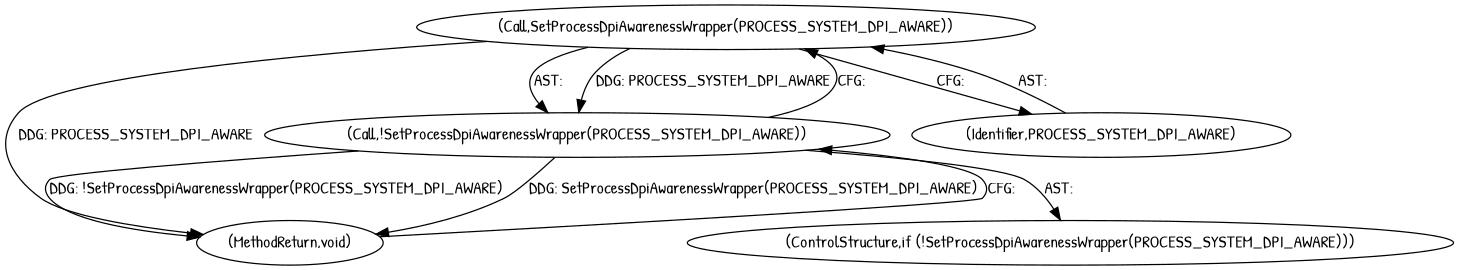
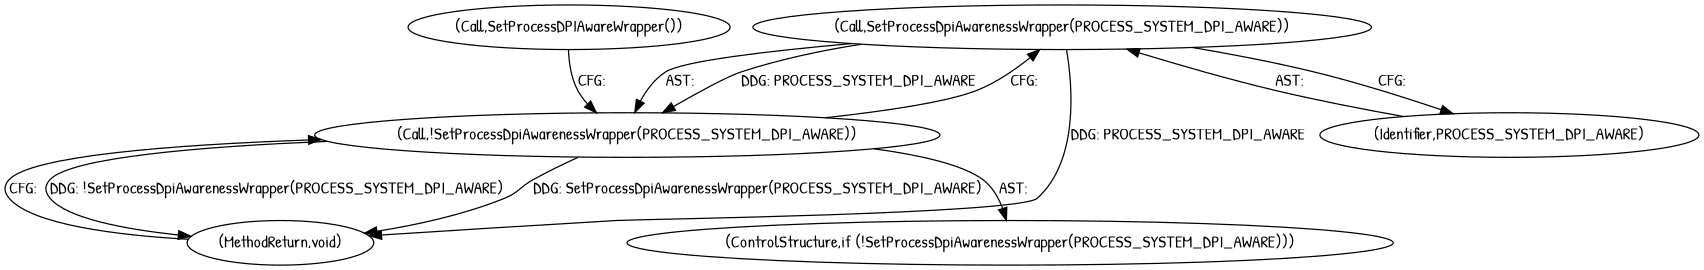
none -> (569, 27)
